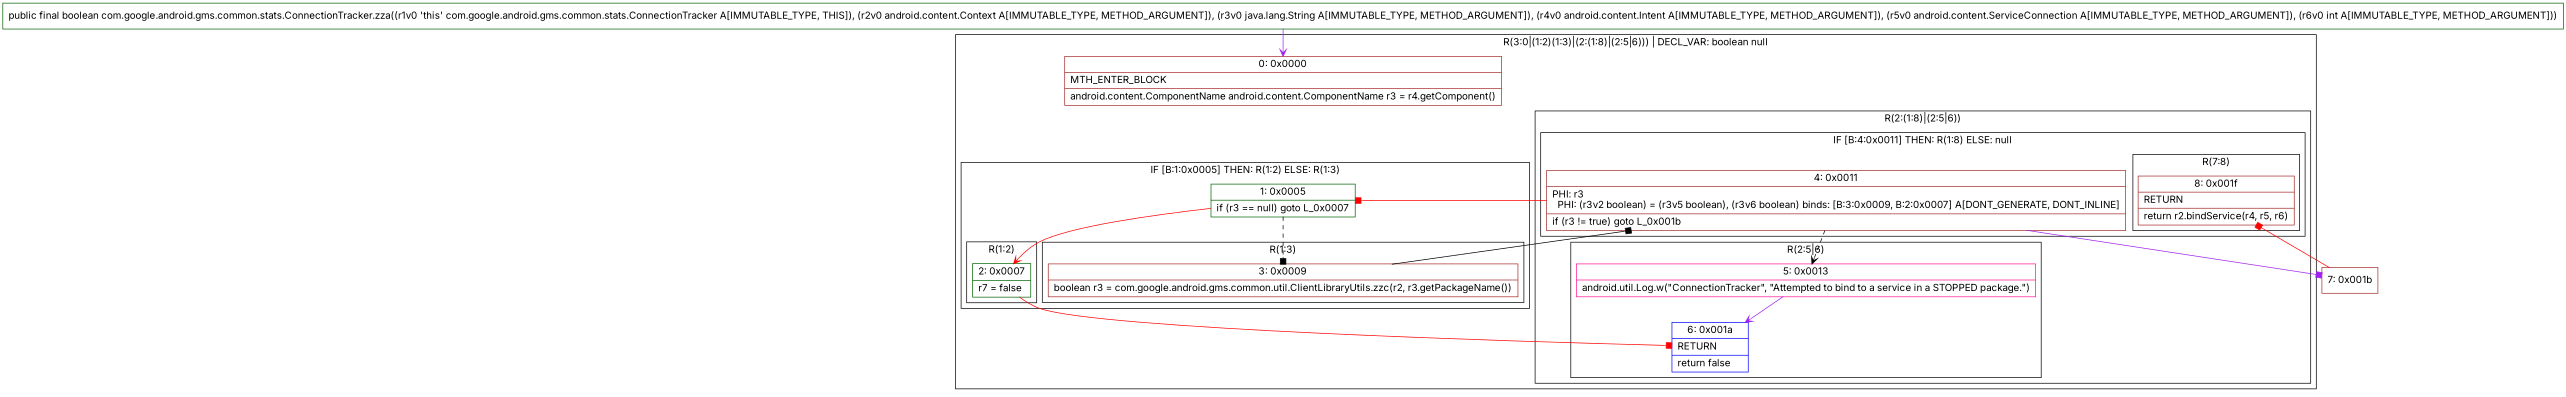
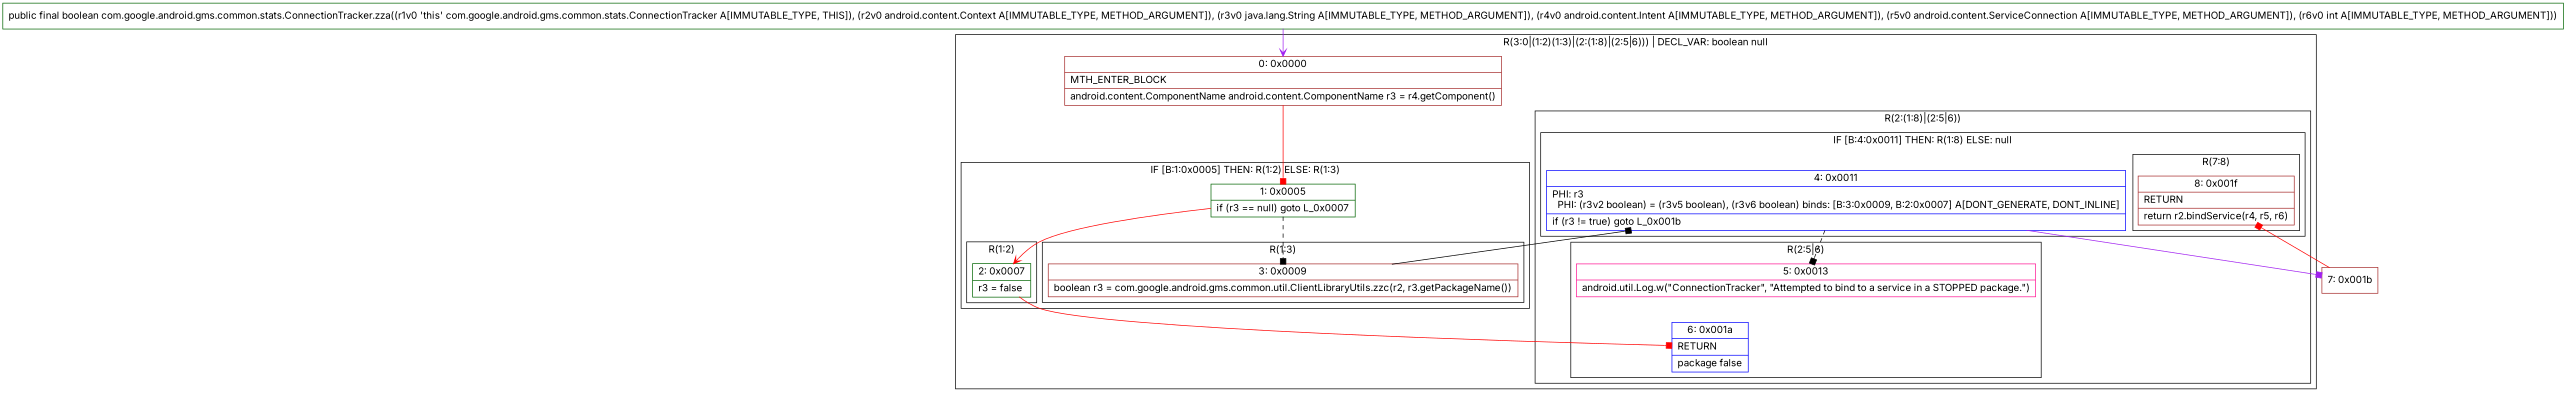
(1455, 201) -> (1283, 141)
(1836, 201) -> (1836, 201)
(1819, 247) -> (1819, 247)
(1000, 288) -> (1001, 288)
(1767, 308) -> none
(1704, 363) -> (1710, 363)
